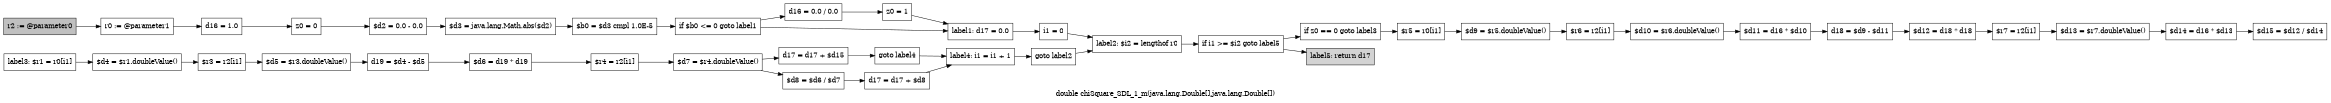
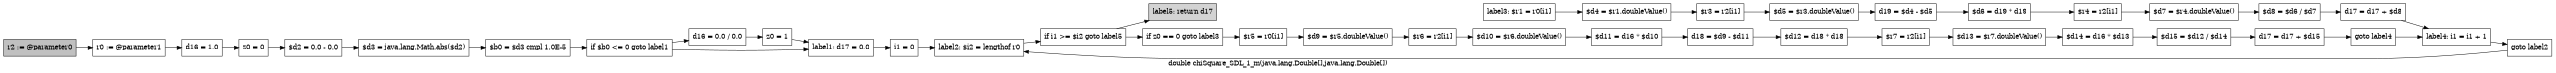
(768, 59) -> (2241, 37)
